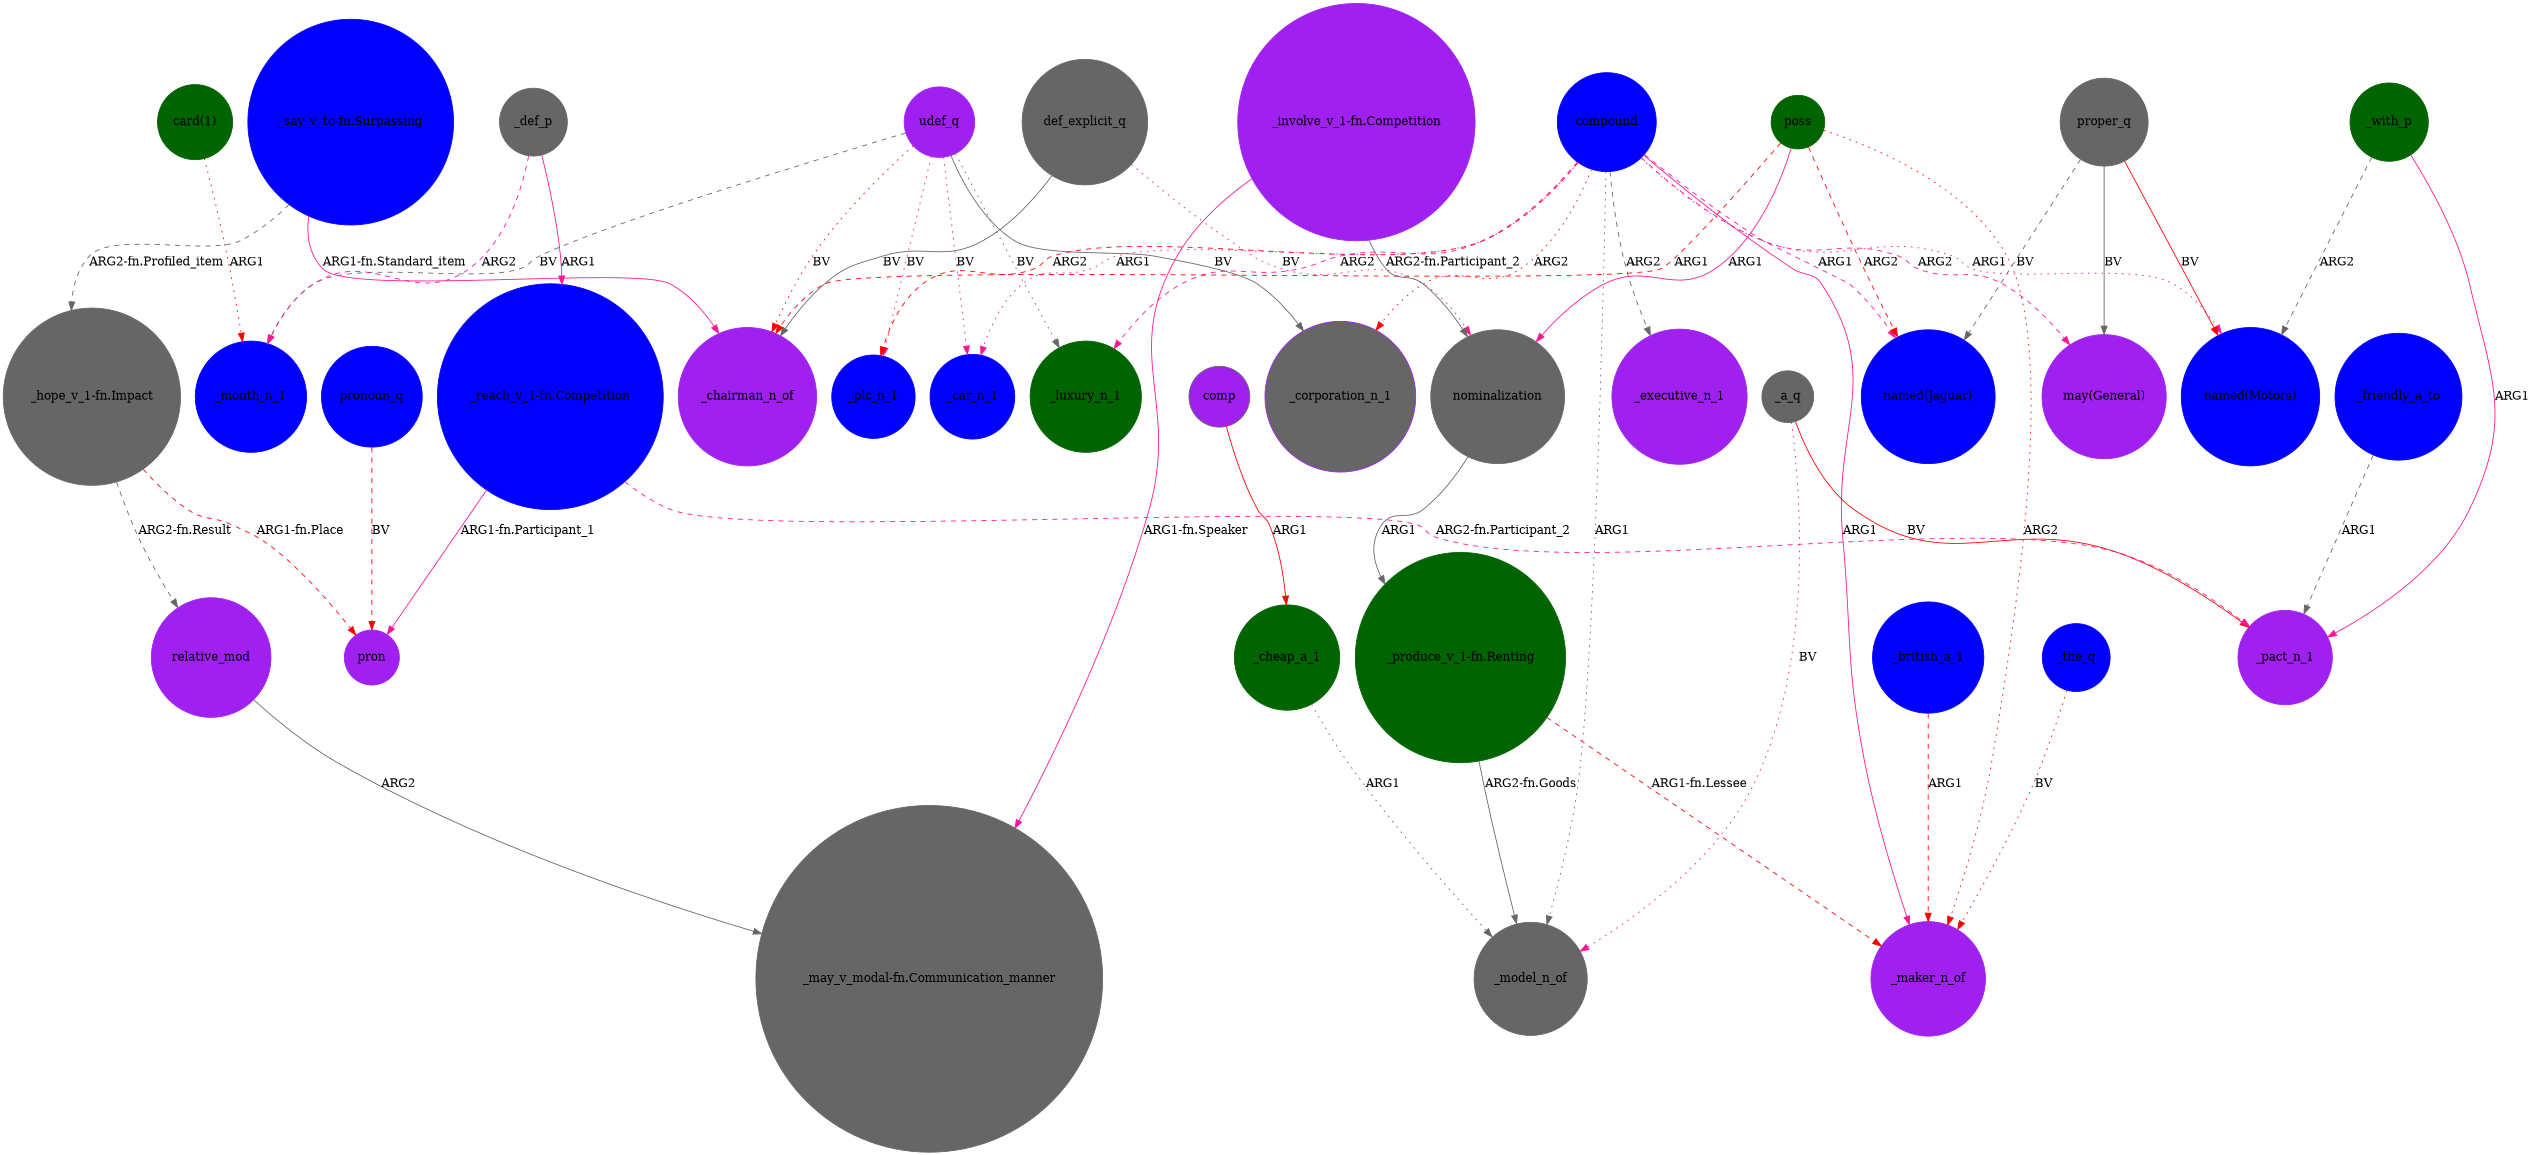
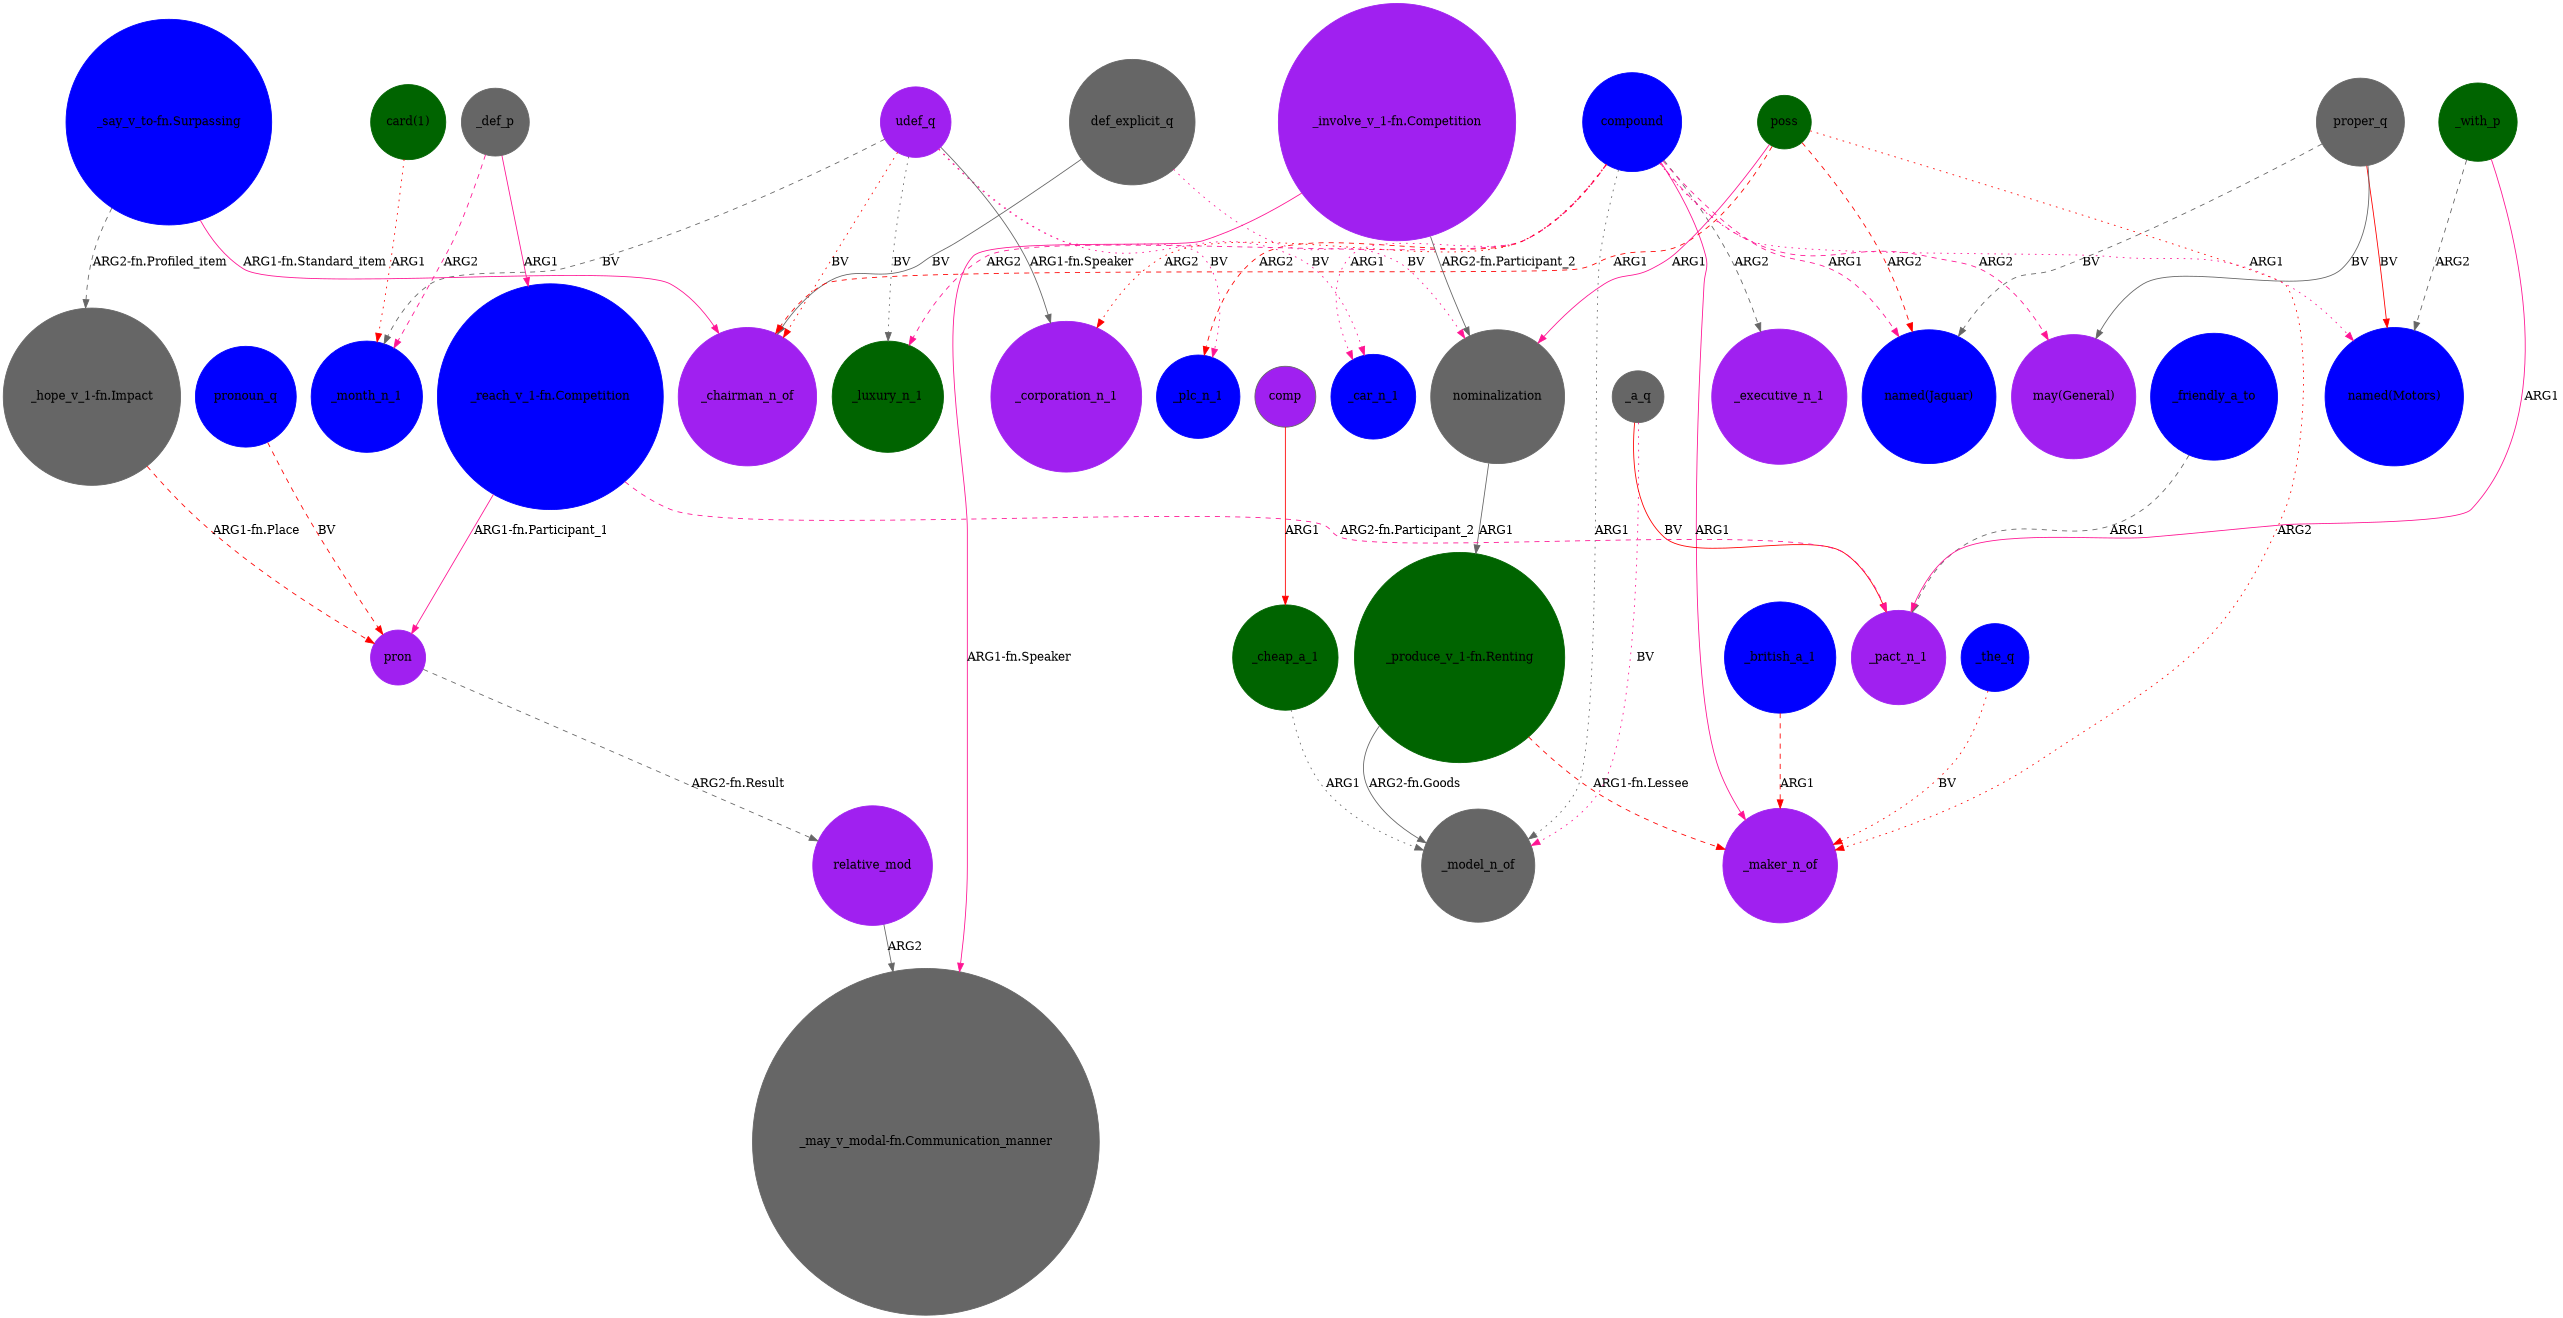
(1223, 262) -> (1082, 262)
(1340, 397) -> (1066, 397)
(141, 543) -> (617, 753)
